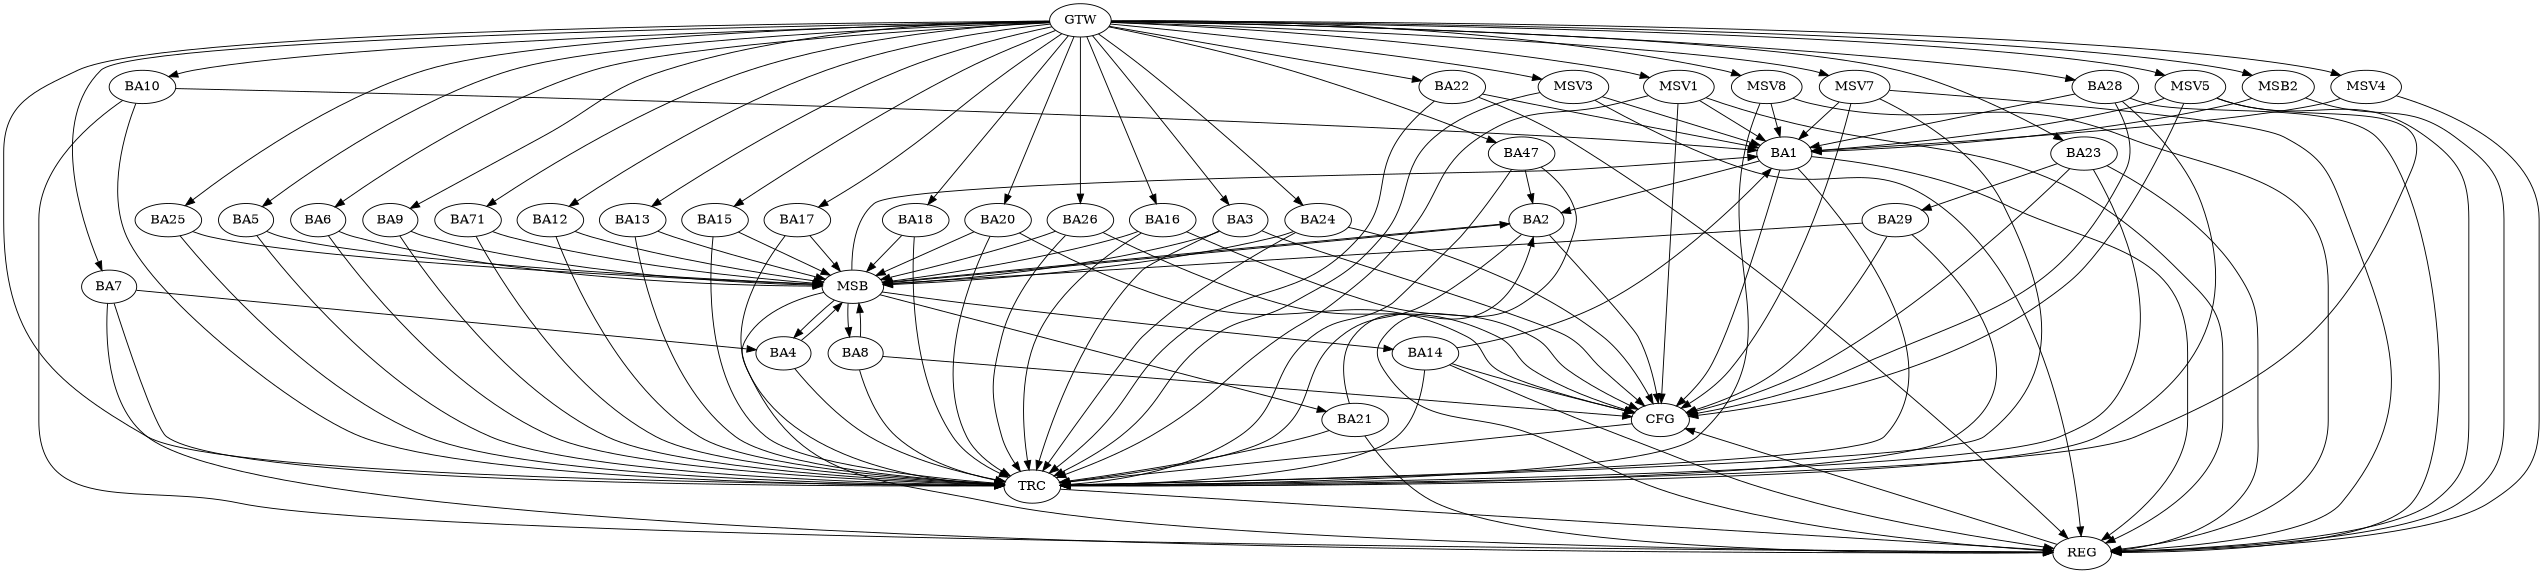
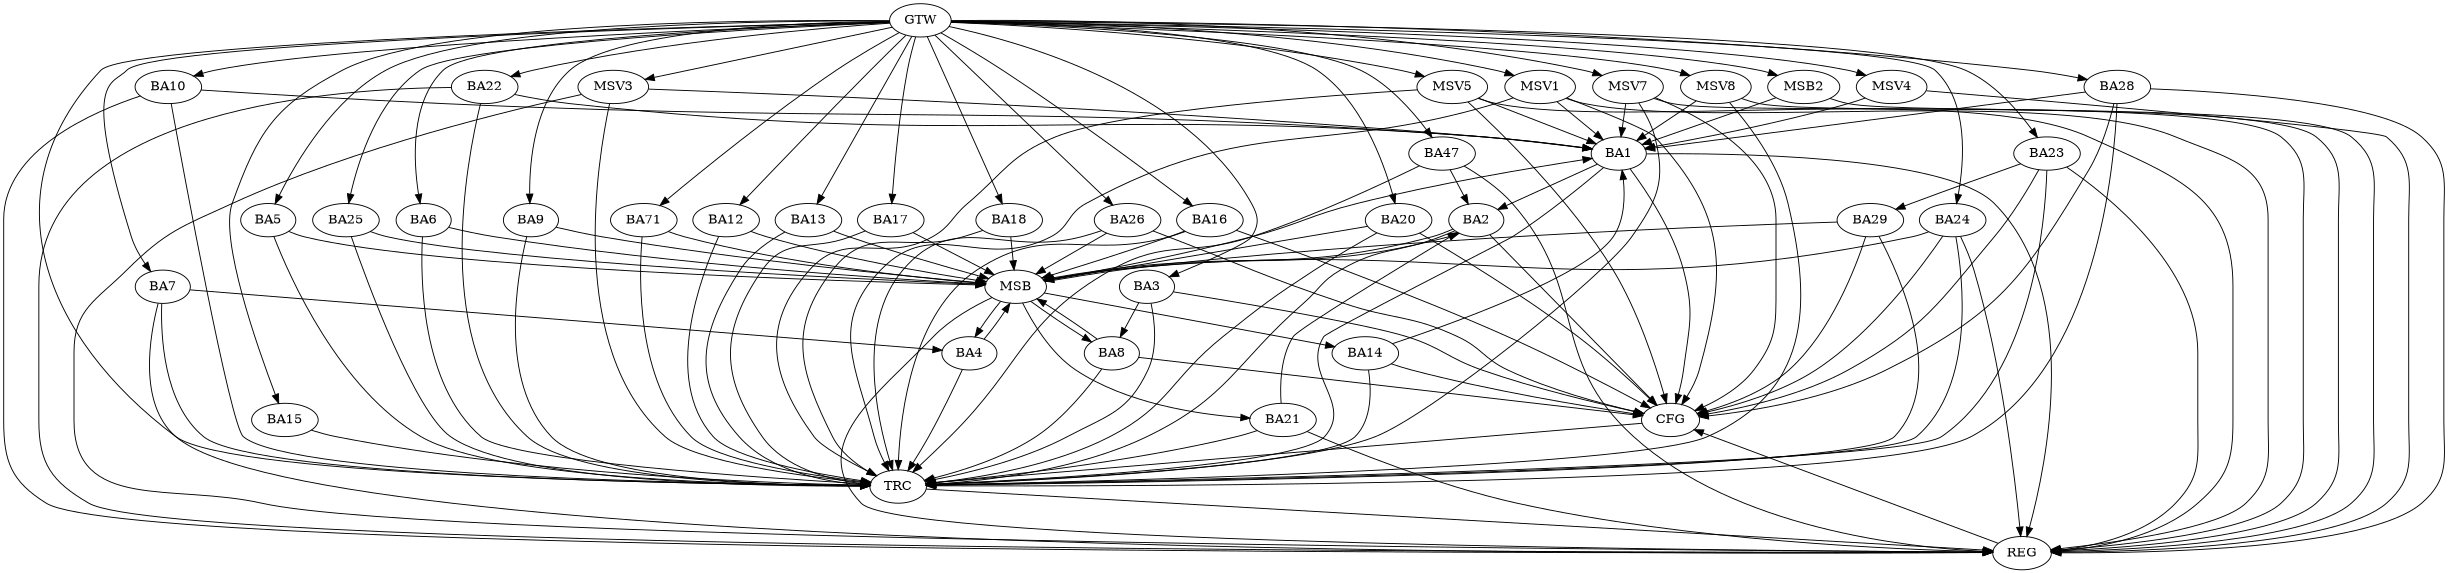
(782, 253) -> none
(1058, 267) -> (1132, 316)
(1754, 485) -> (2001, 387)
